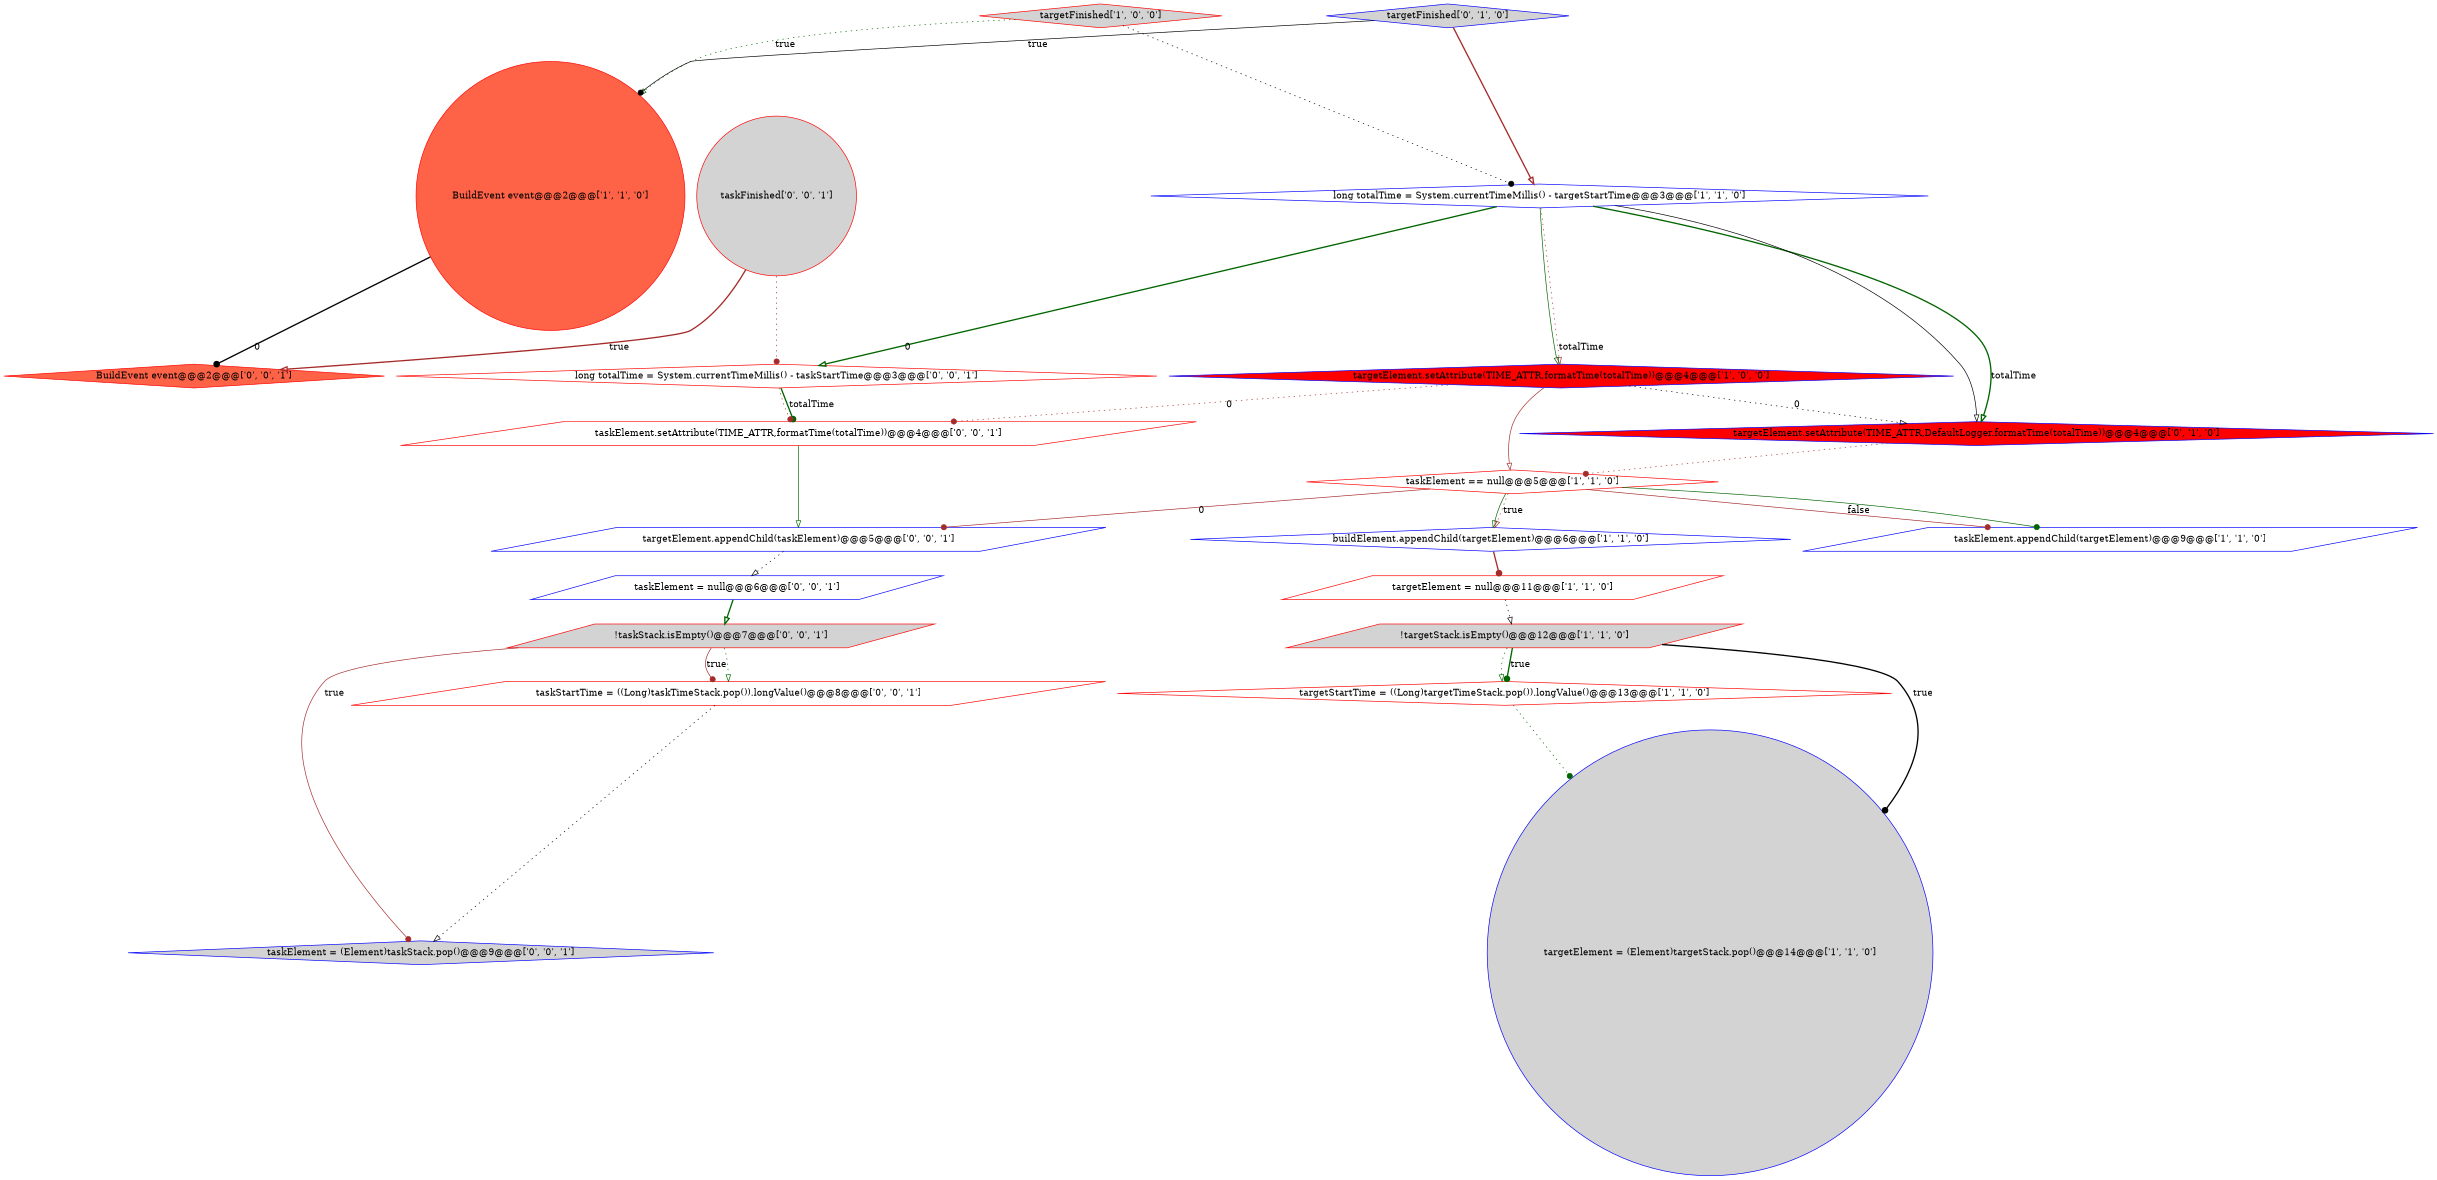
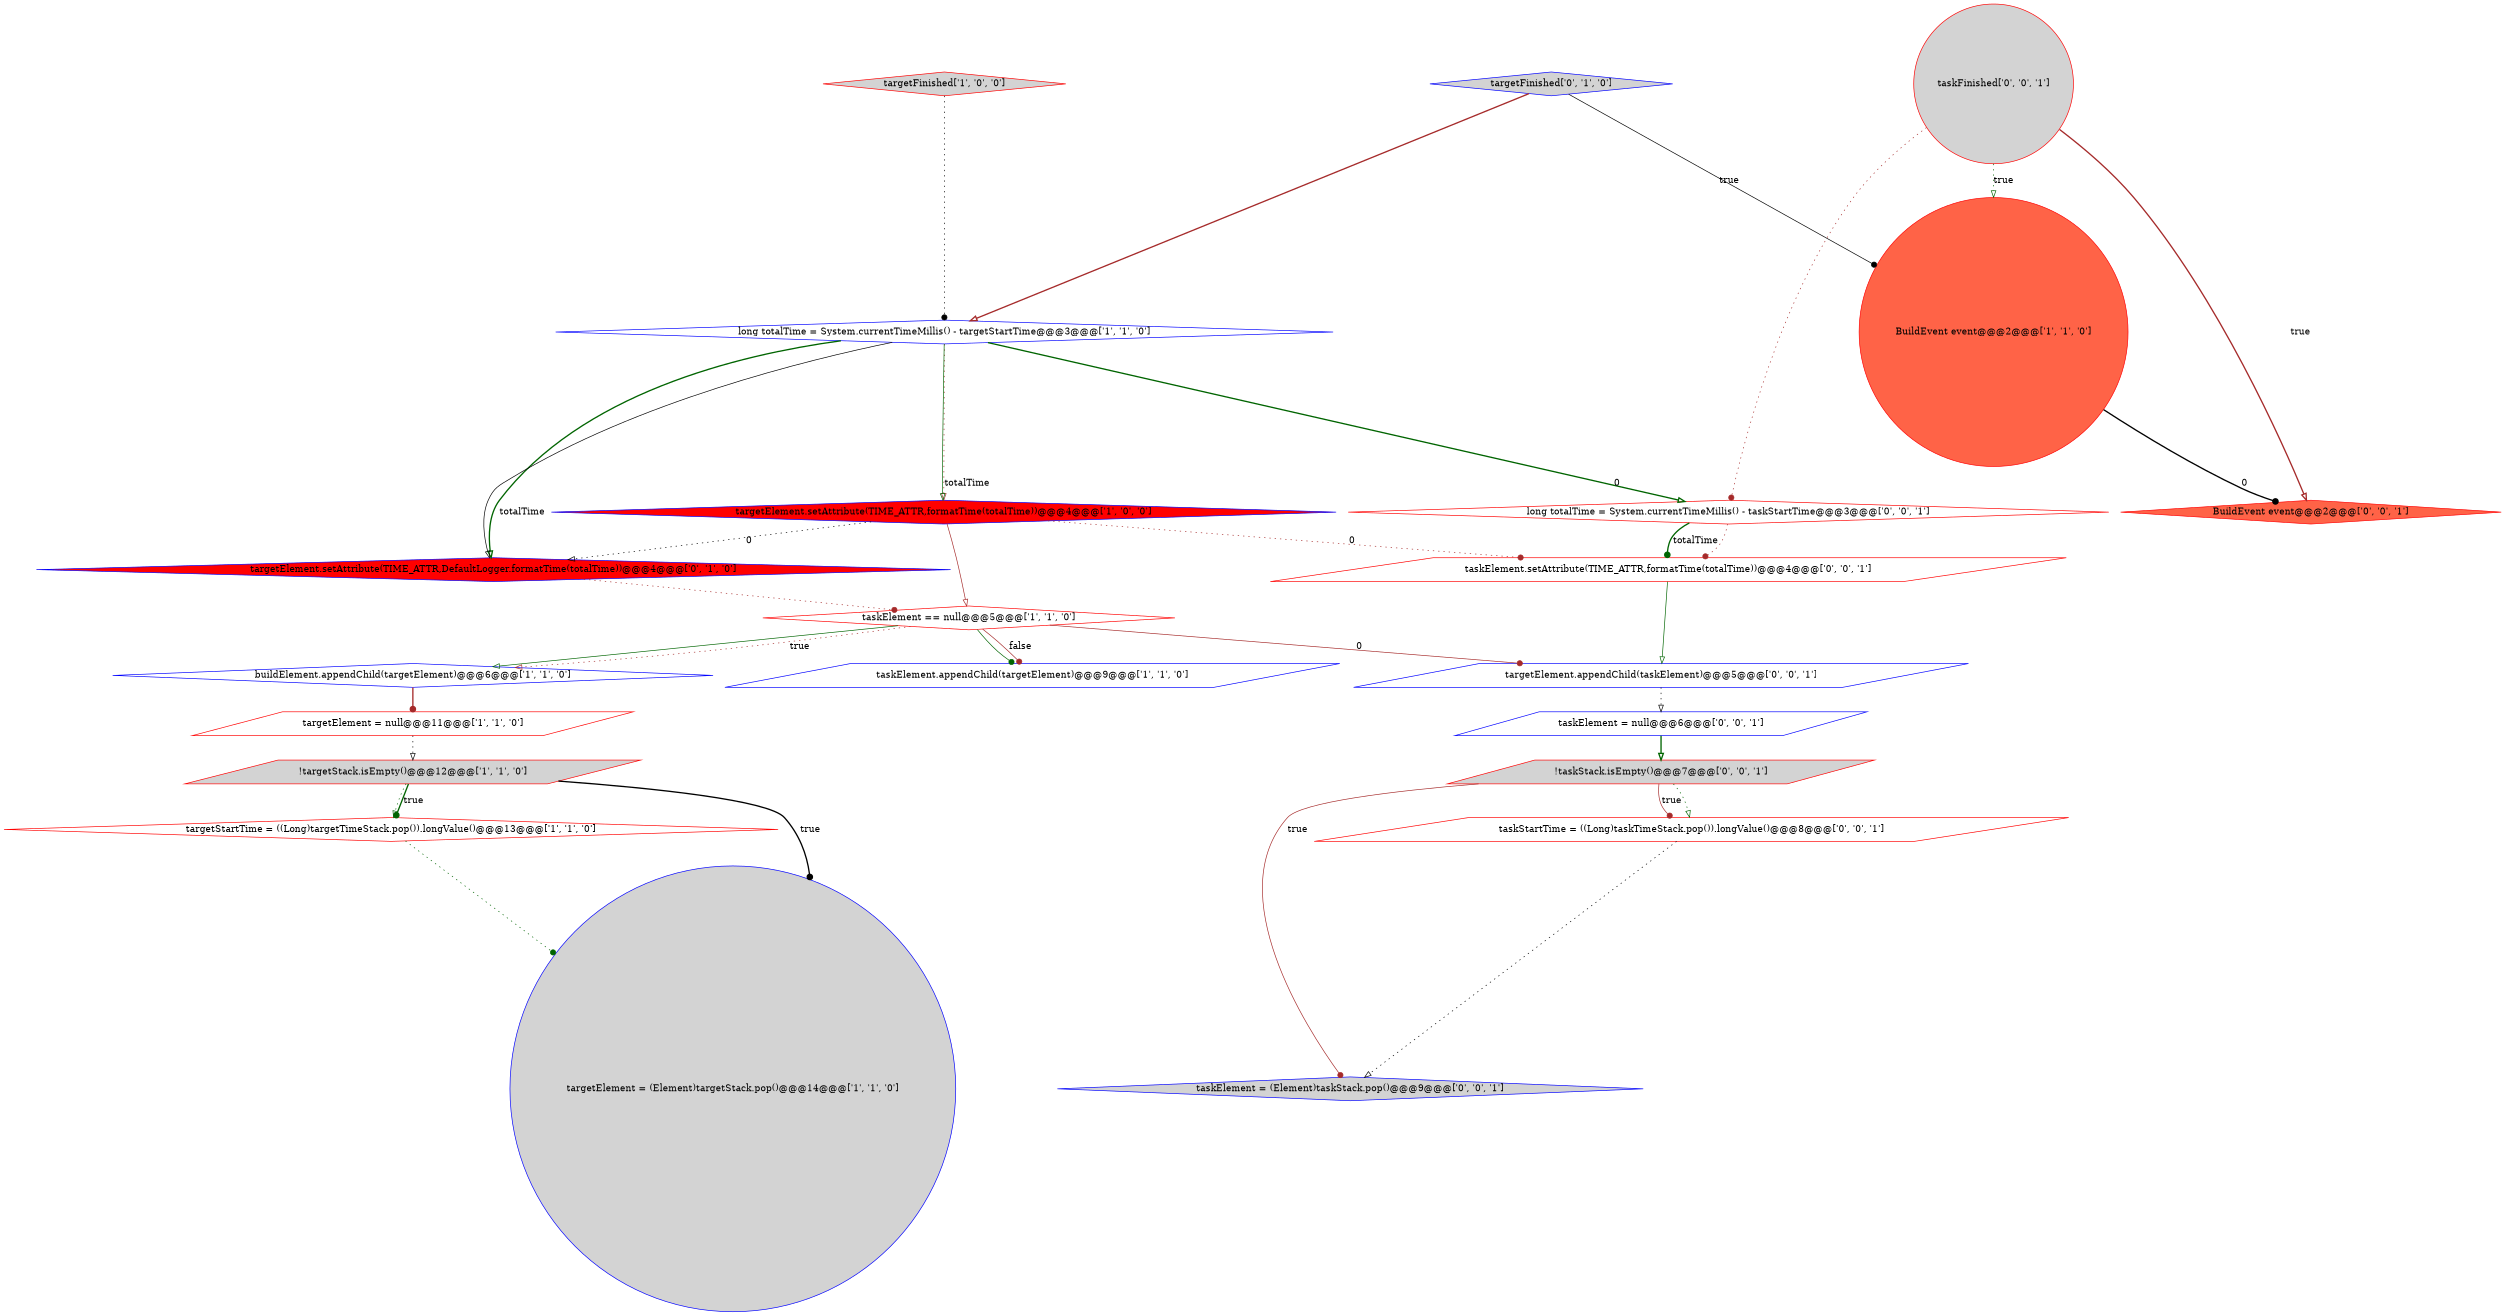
(825, 34) -> (1994, 177)
